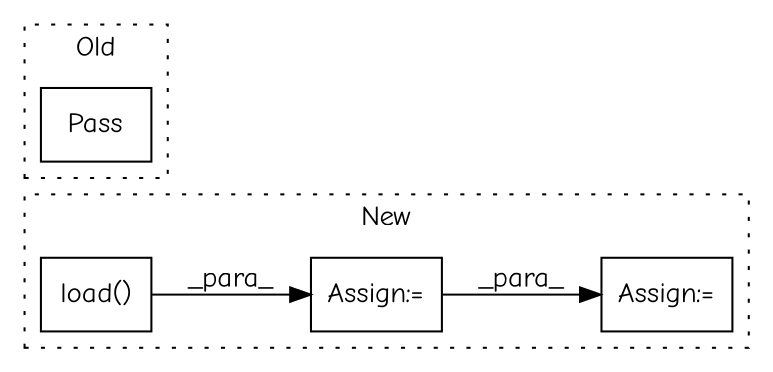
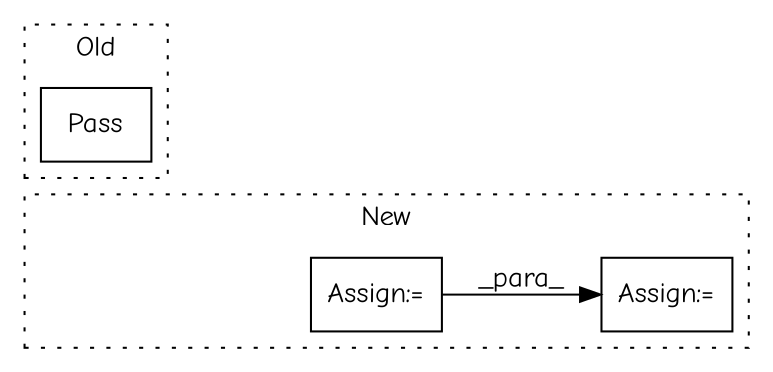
(96, 295) -> none
